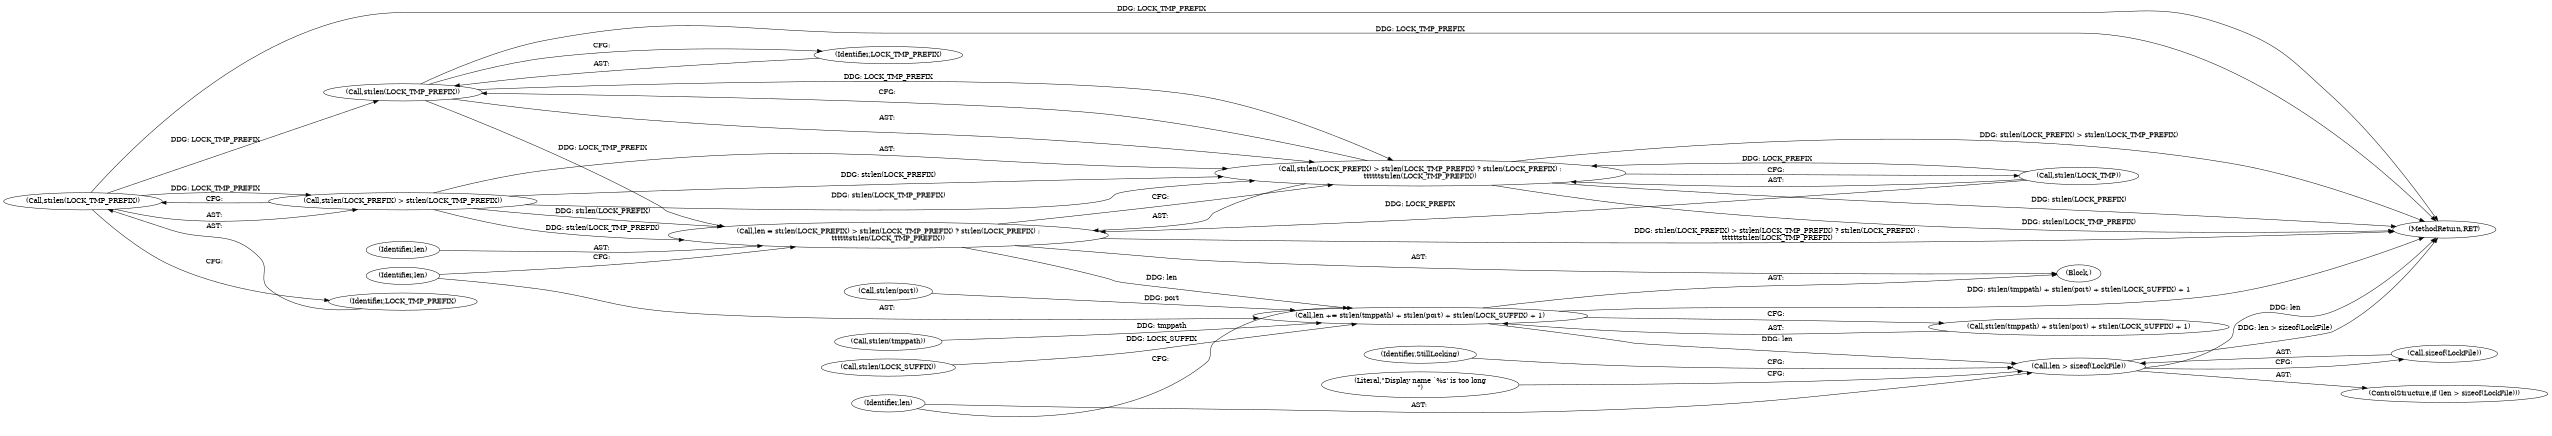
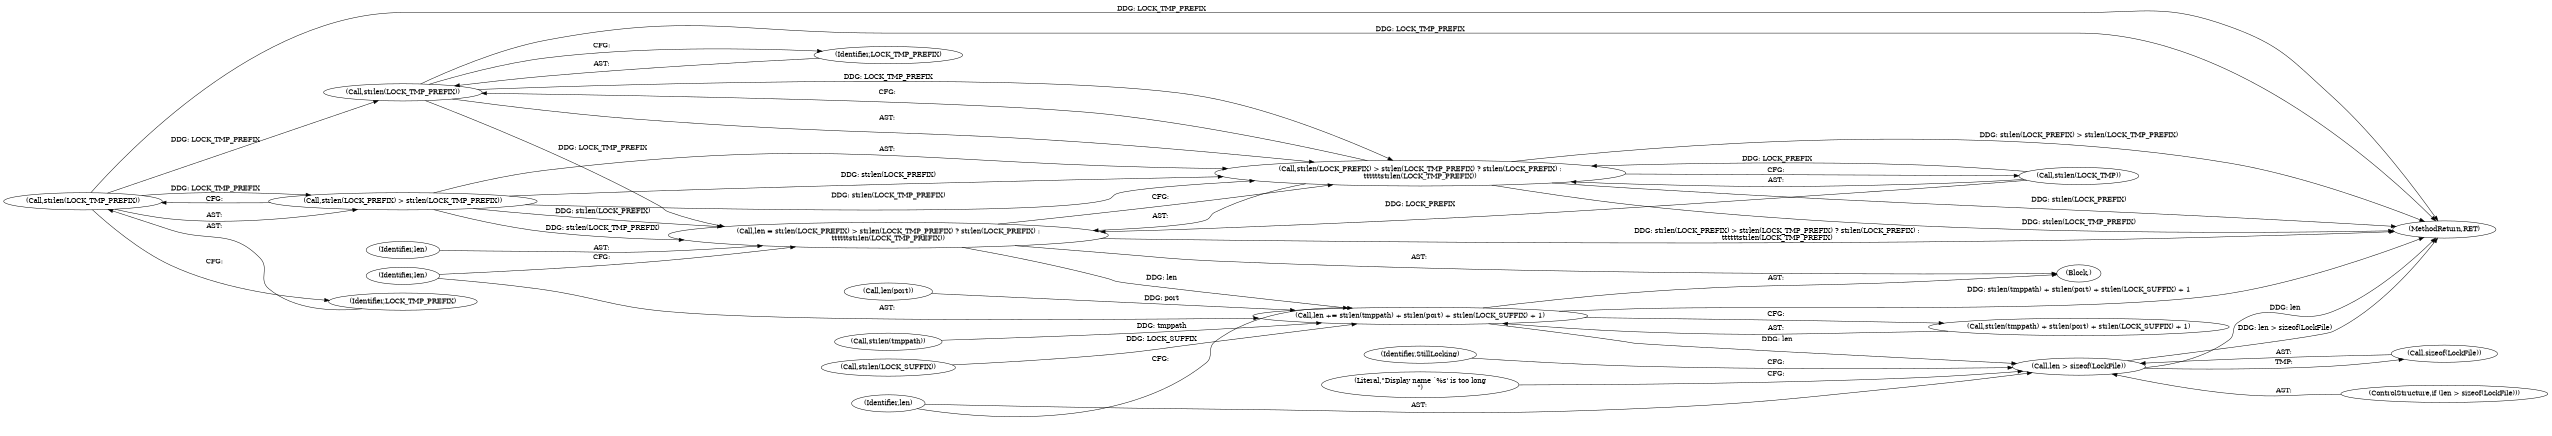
(888, 292) -> (888, 292)
(2285, 363) -> (2285, 363)
(2249, 379) -> (2228, 393)
